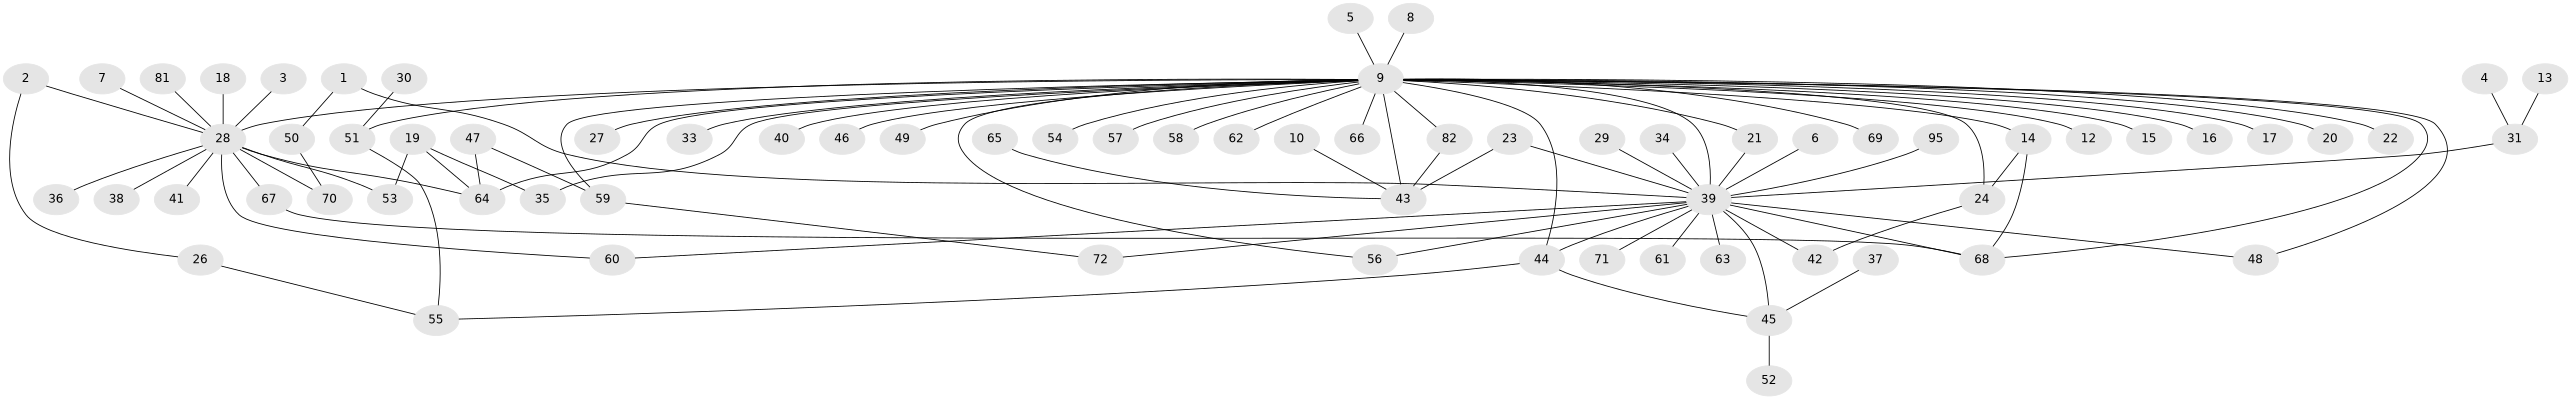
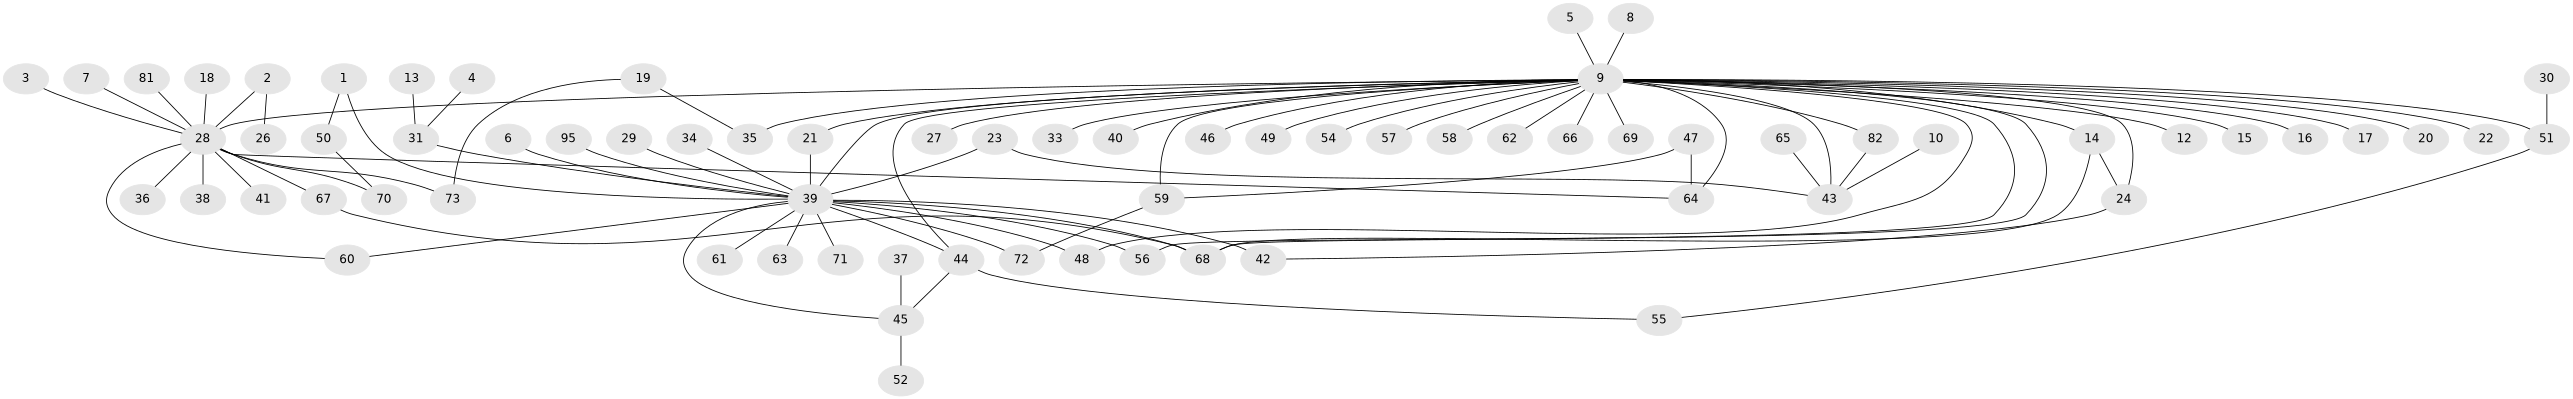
(448, 170) -> none
(390, 200) -> (453, 200)
(318, 290) -> none
